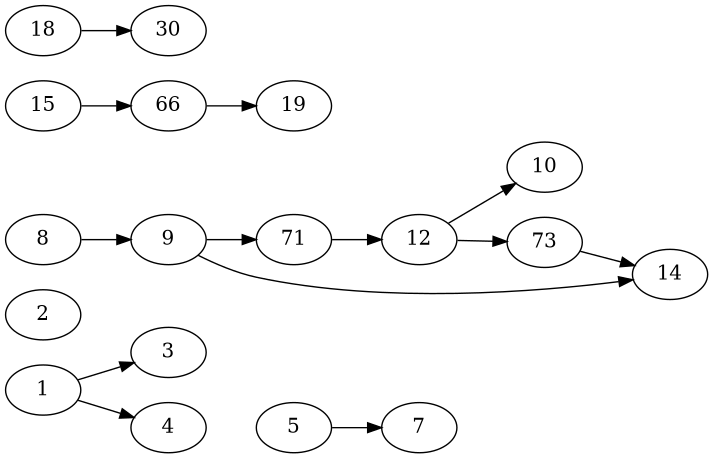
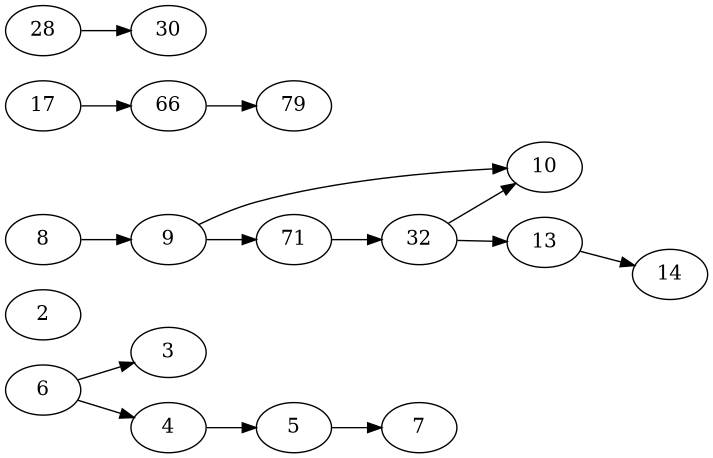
(43, 31) -> (43, 31)
(43, 106) -> (43, 106)
(294, 106) -> (294, 106)
(419, 240) -> (419, 240)
(545, 242) -> (545, 242)
(406, 293) -> (343, 184)
(43, 390) -> (43, 390)
none -> (224, 428)
